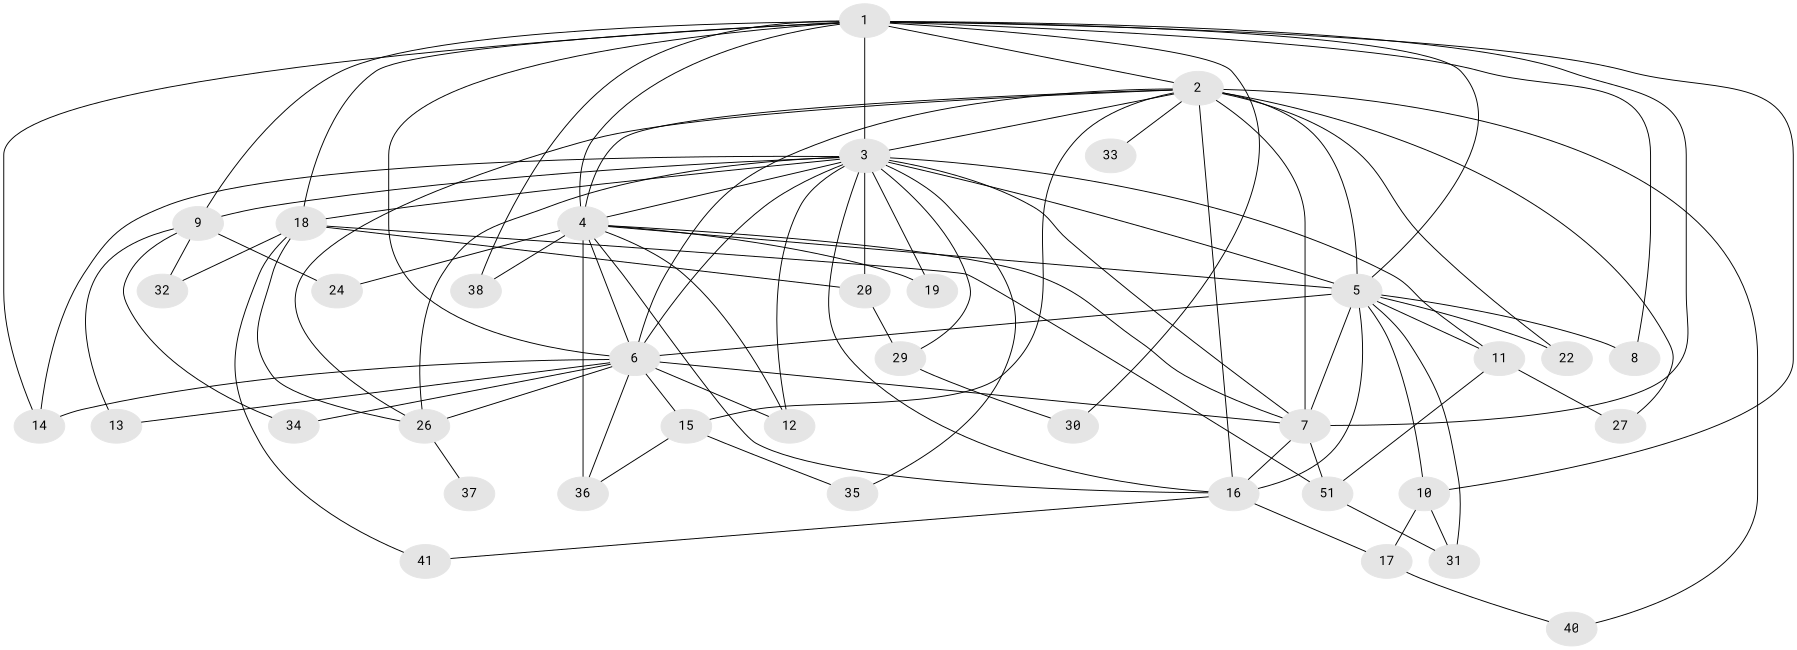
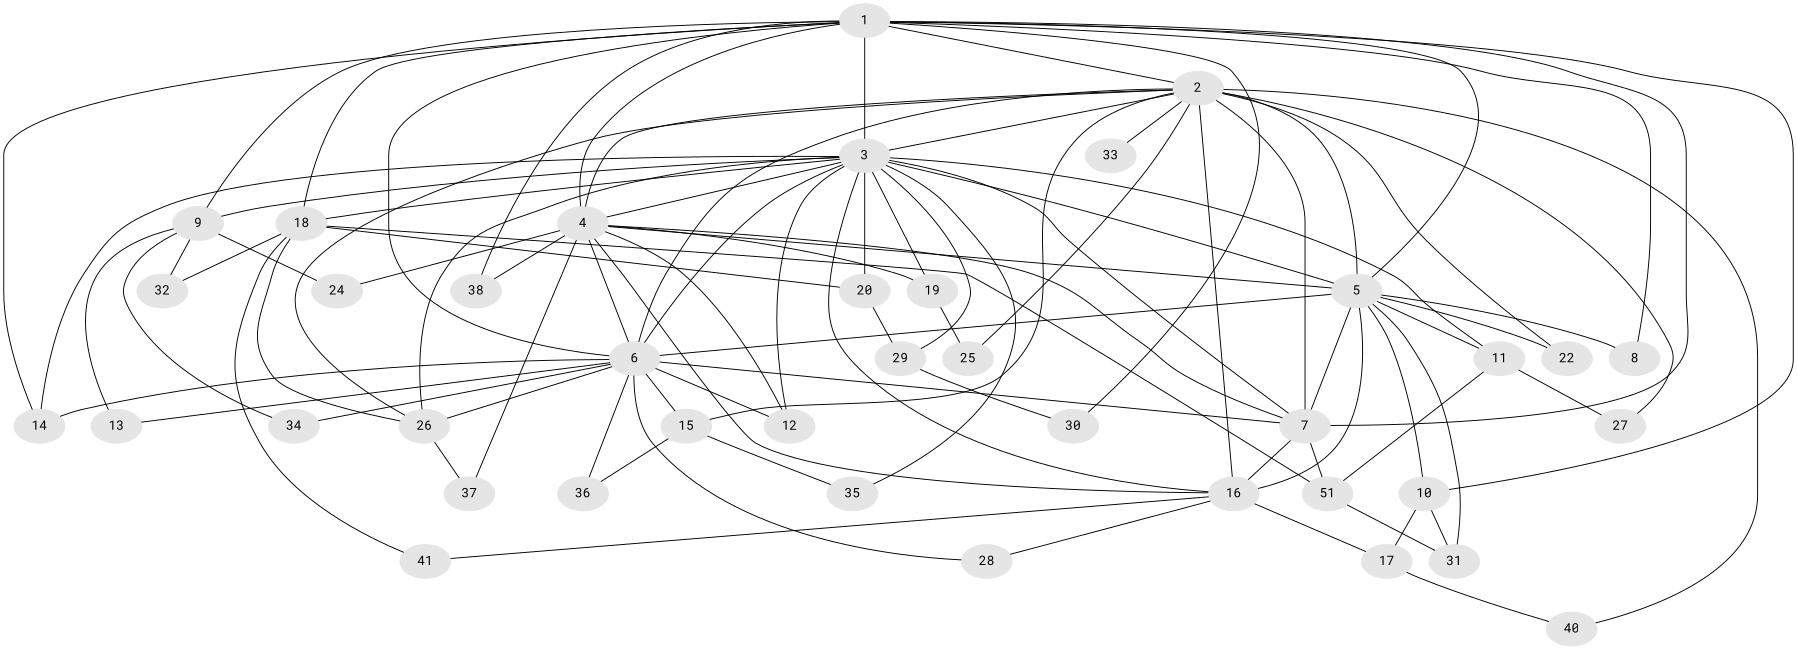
(583, 347) -> (529, 353)
none -> (968, 359)
none -> (987, 561)
